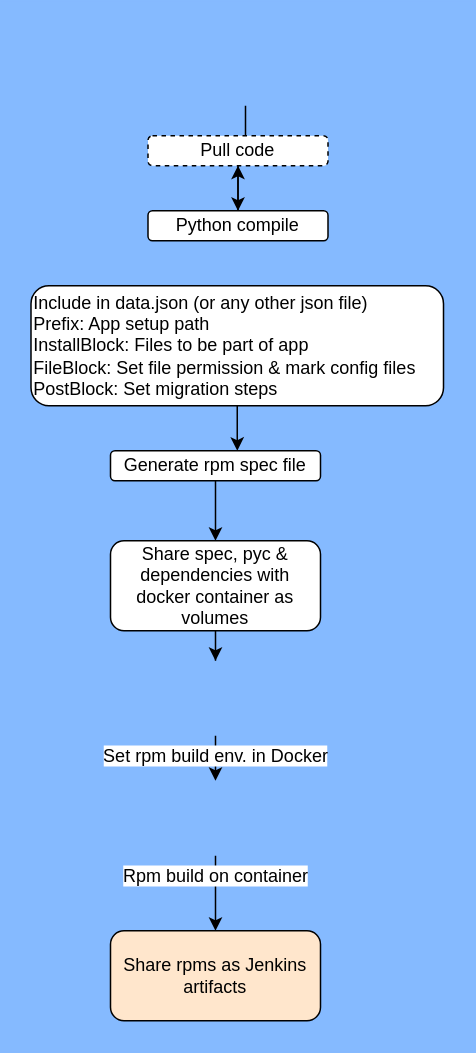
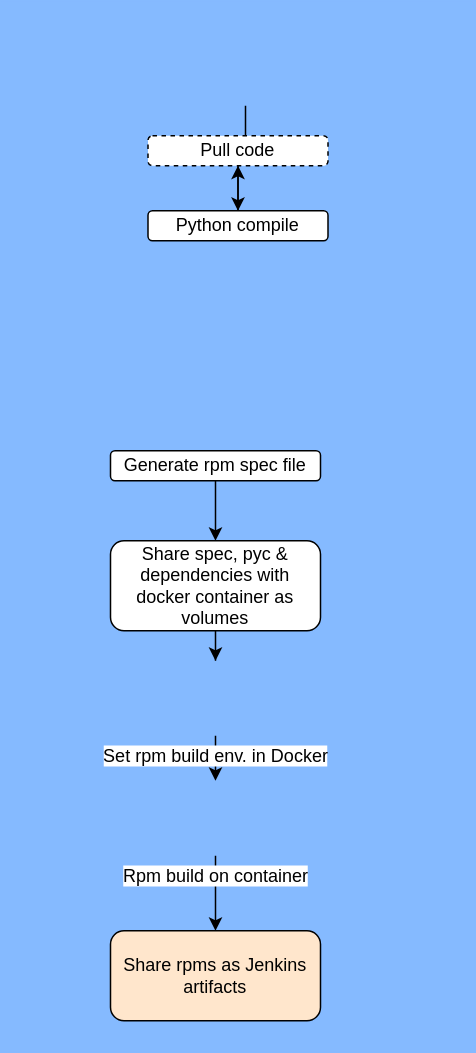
(237, 346) -> none
(237, 423) -> none
